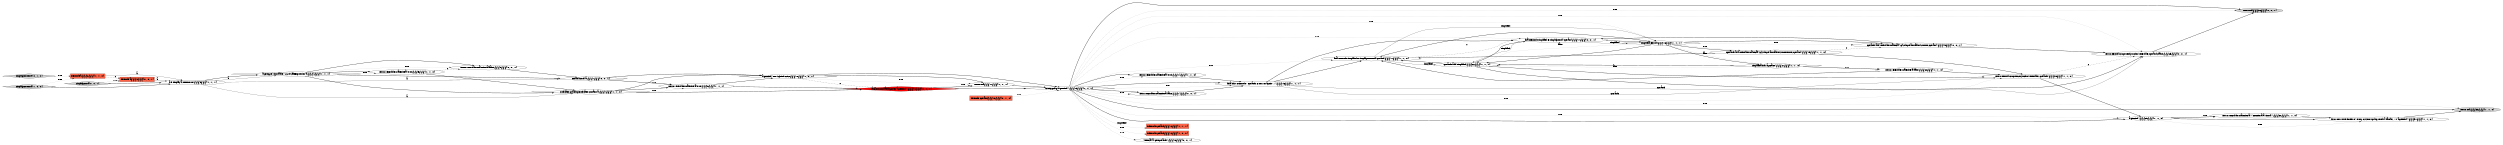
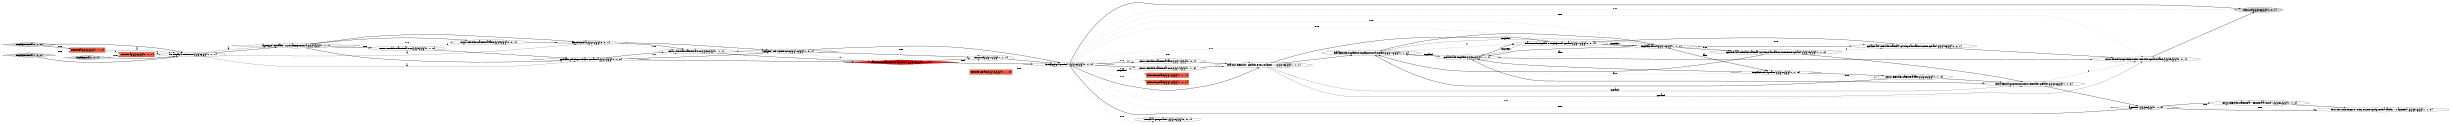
none -> (116, 45)
(62, 76) -> (56, 47)
(2477, 110) -> none
